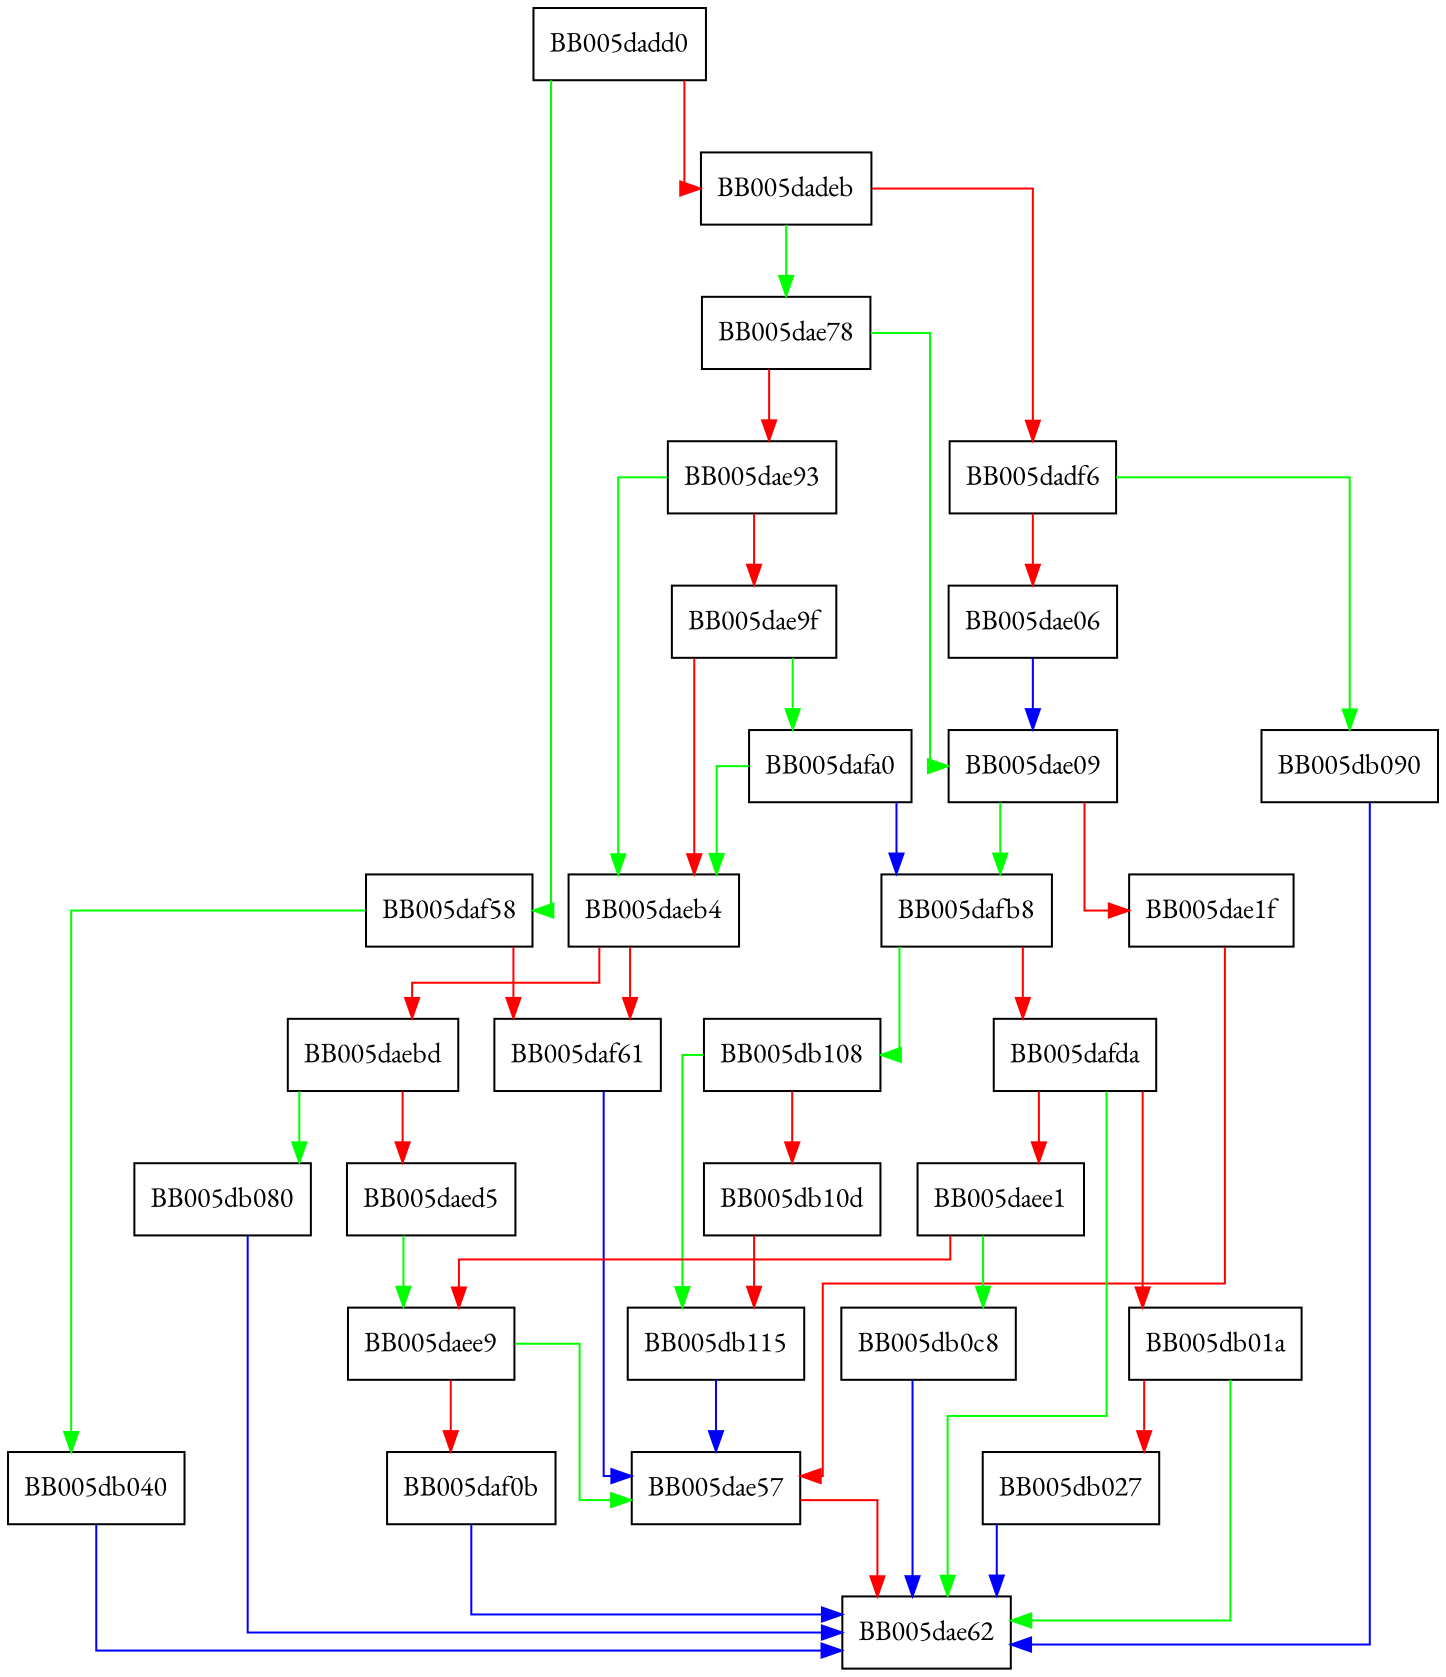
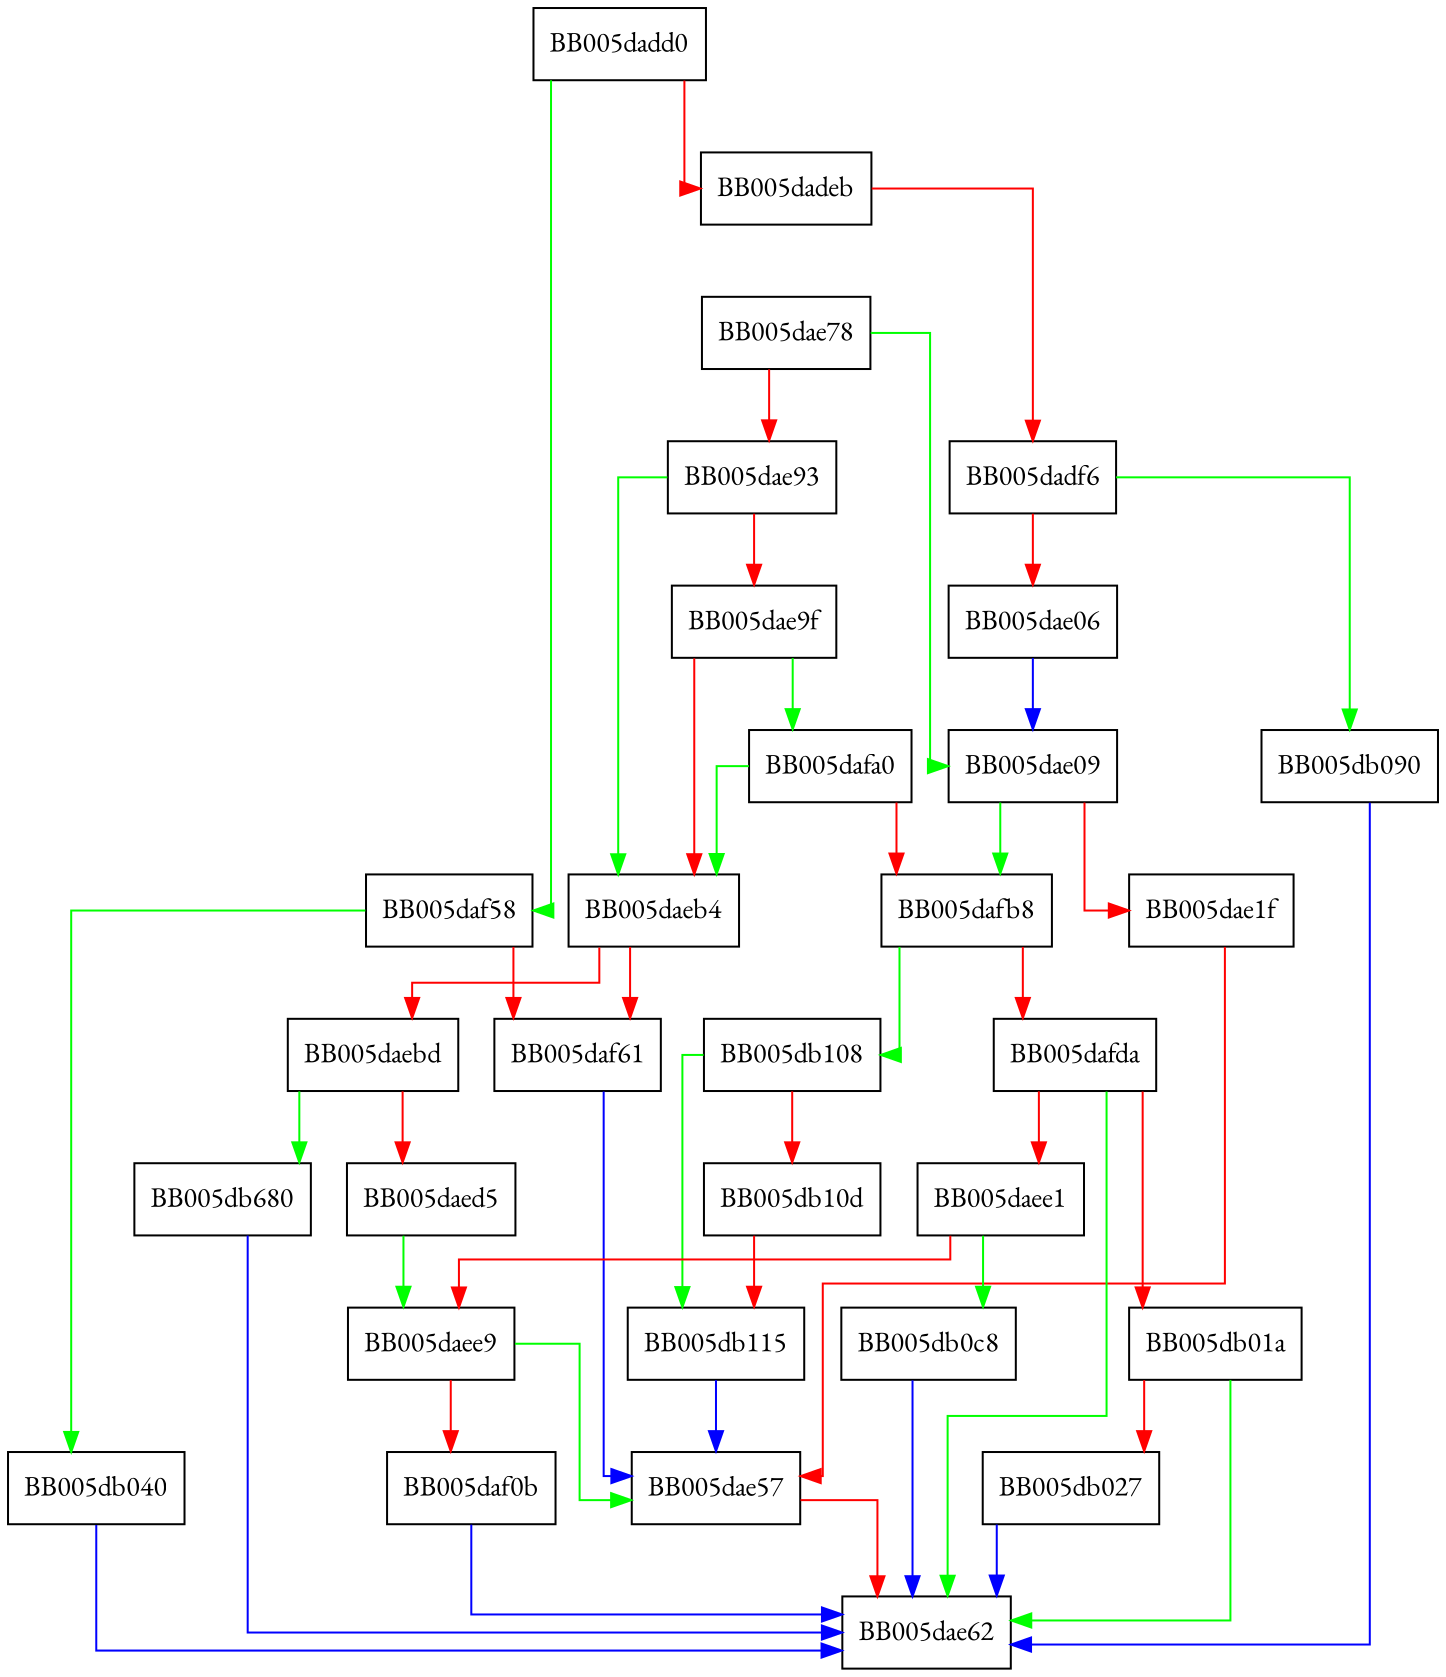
(786, 250) -> none
(896, 828) -> (896, 828)
(223, 1199) -> (223, 1199)
